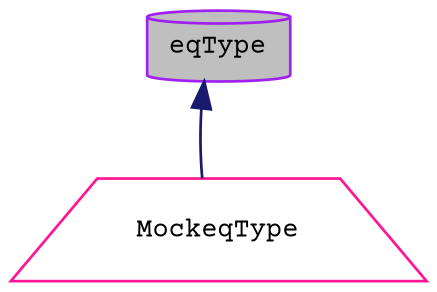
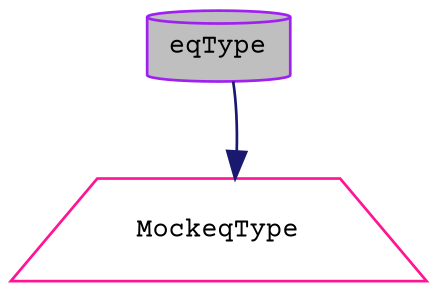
(201, 144) -> (236, 116)
